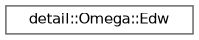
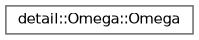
(99, 20) -> (99, 20)
